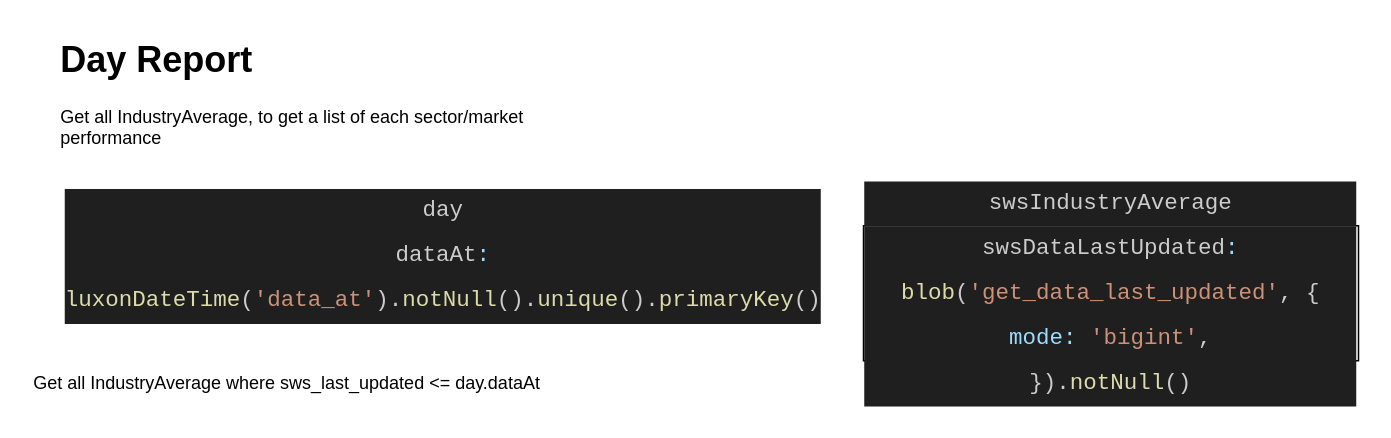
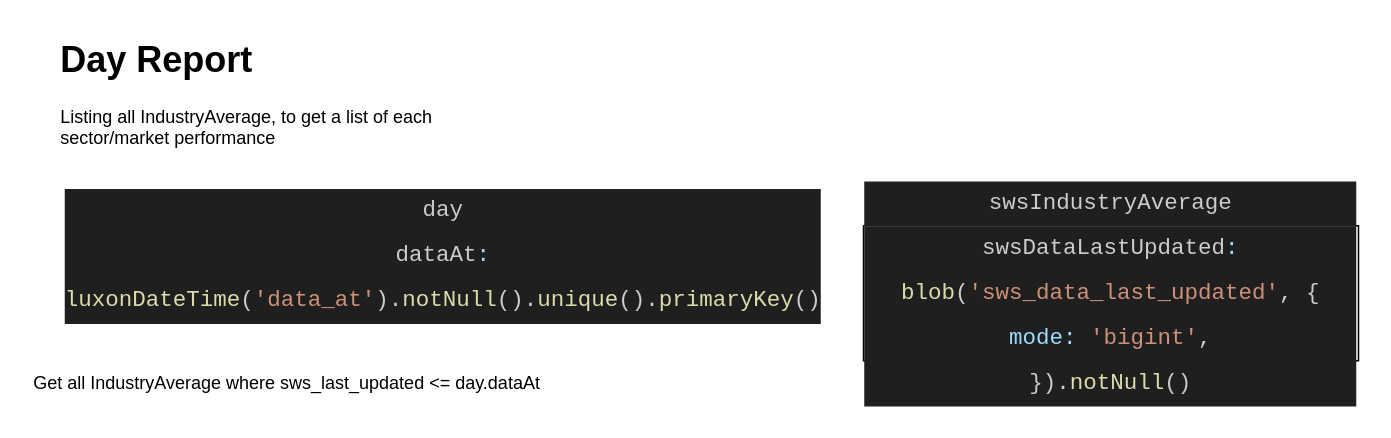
(302, 48) -> (302, 48)
(1111, 293) -> (1111, 293)
